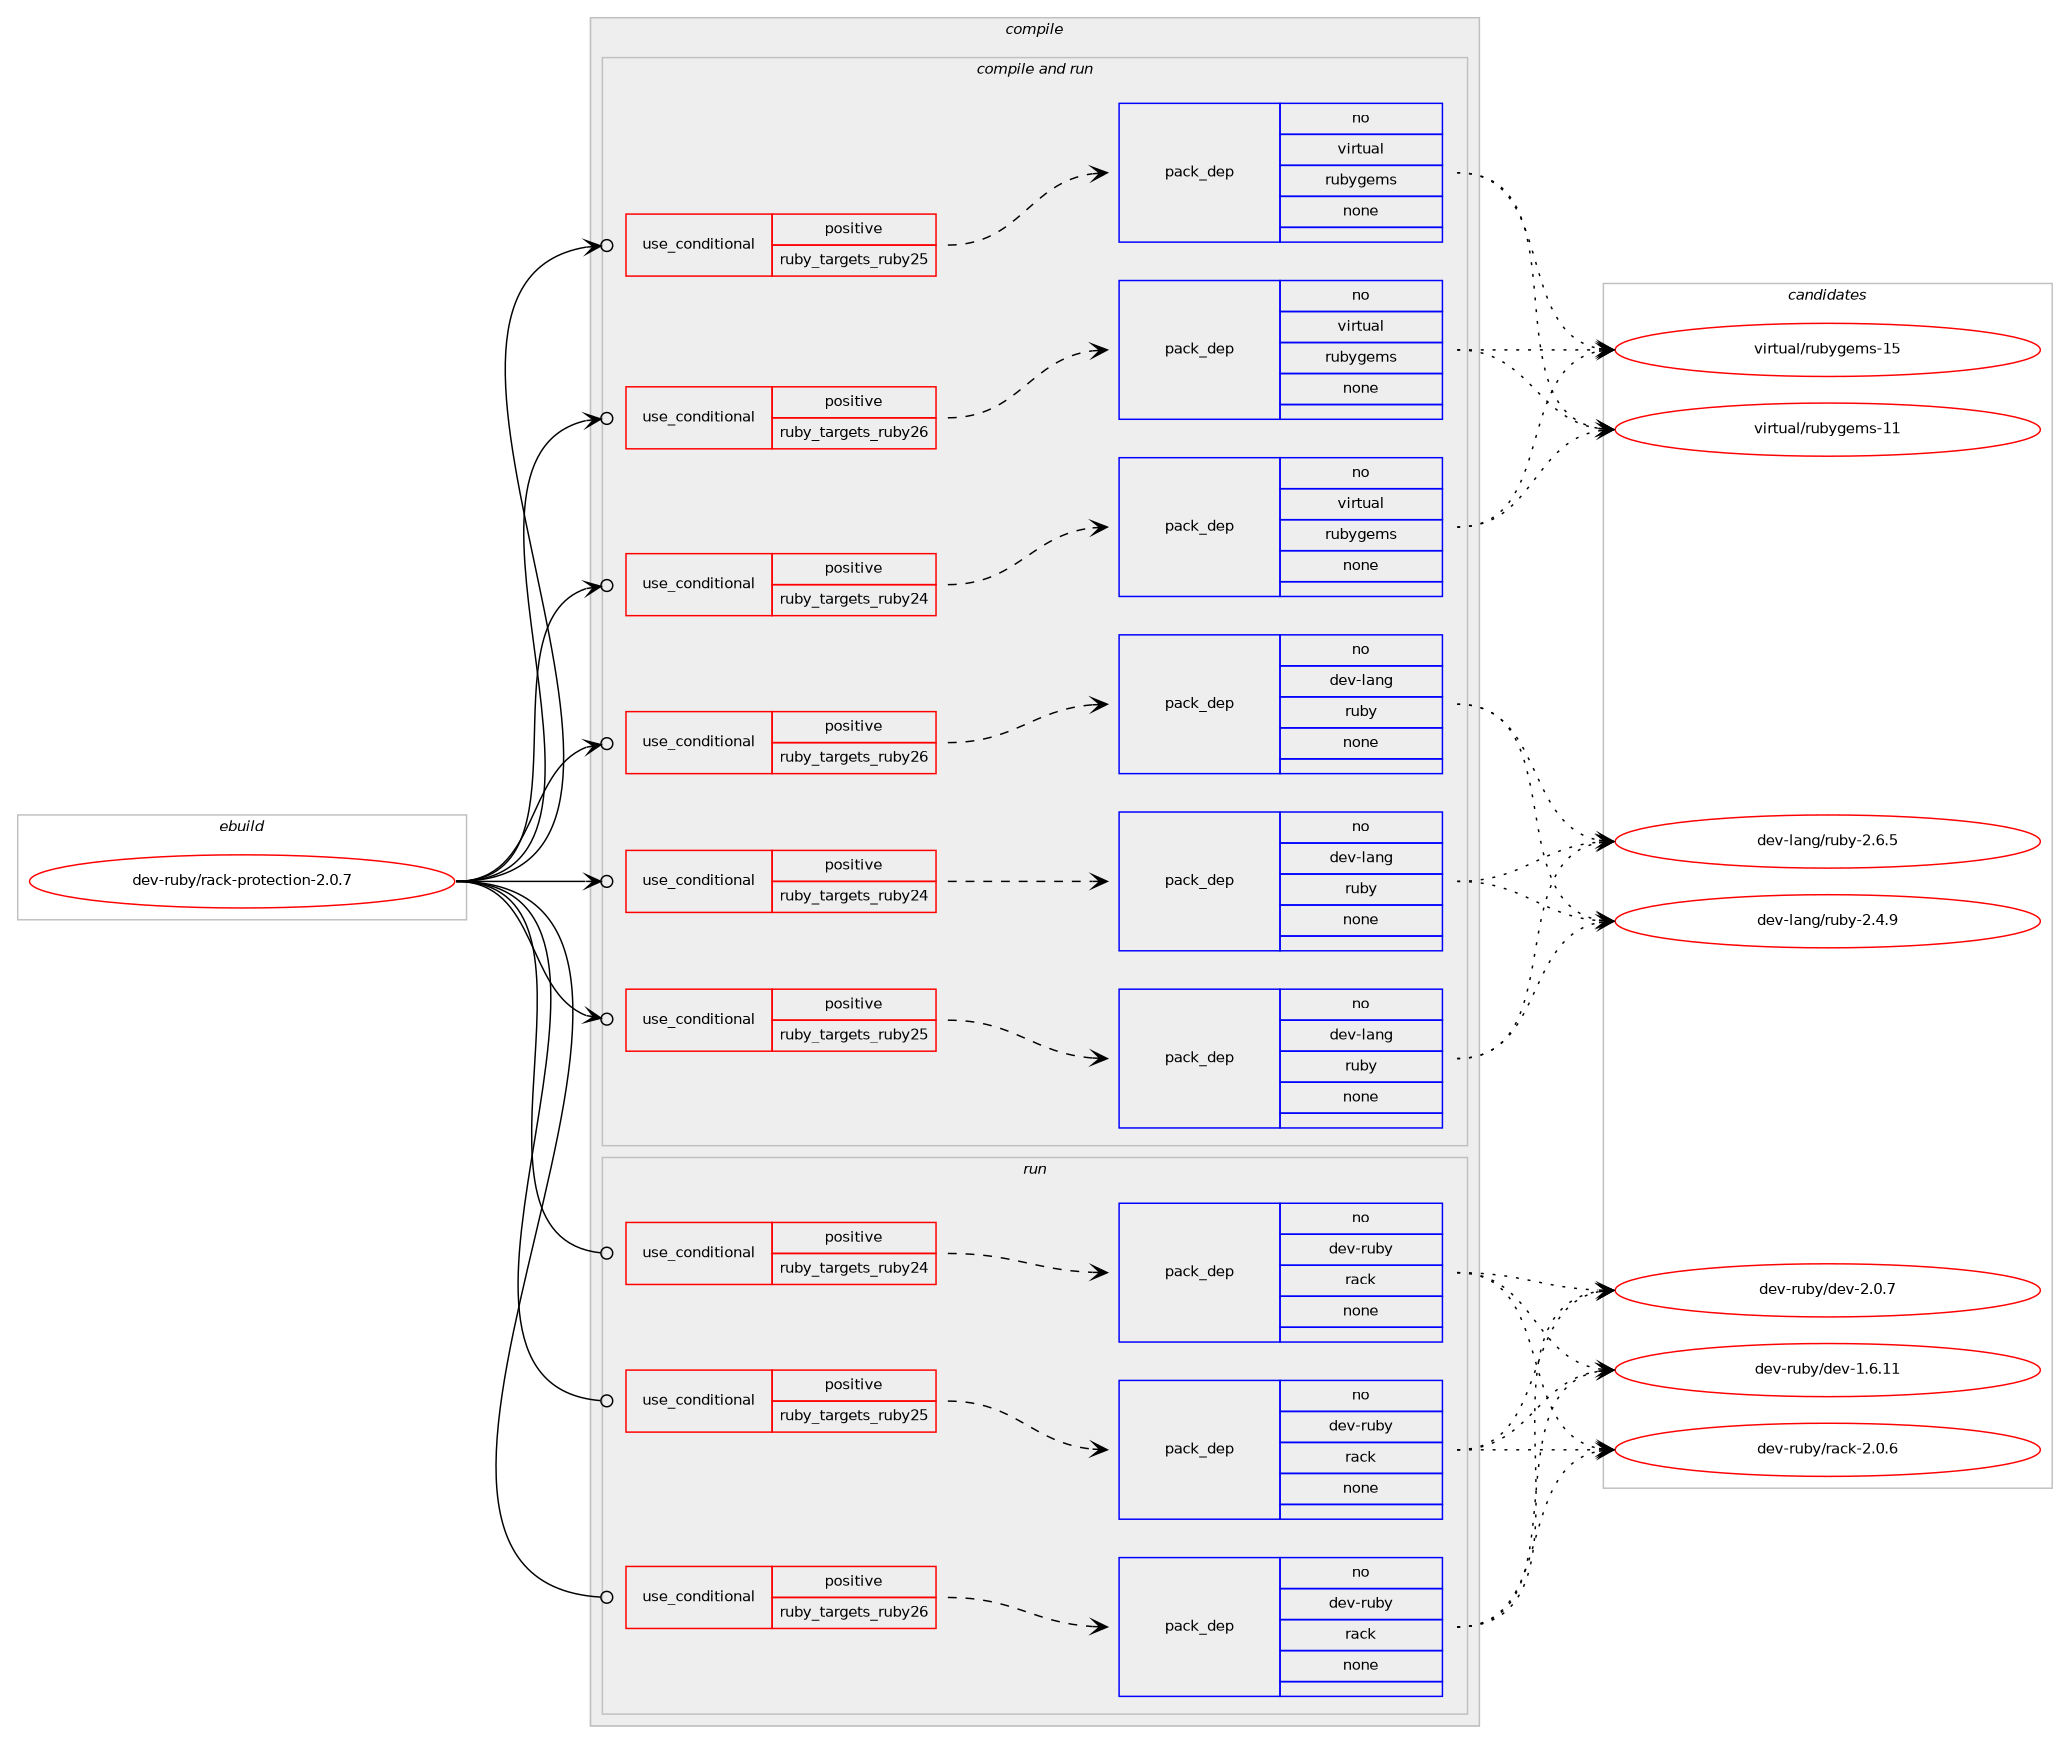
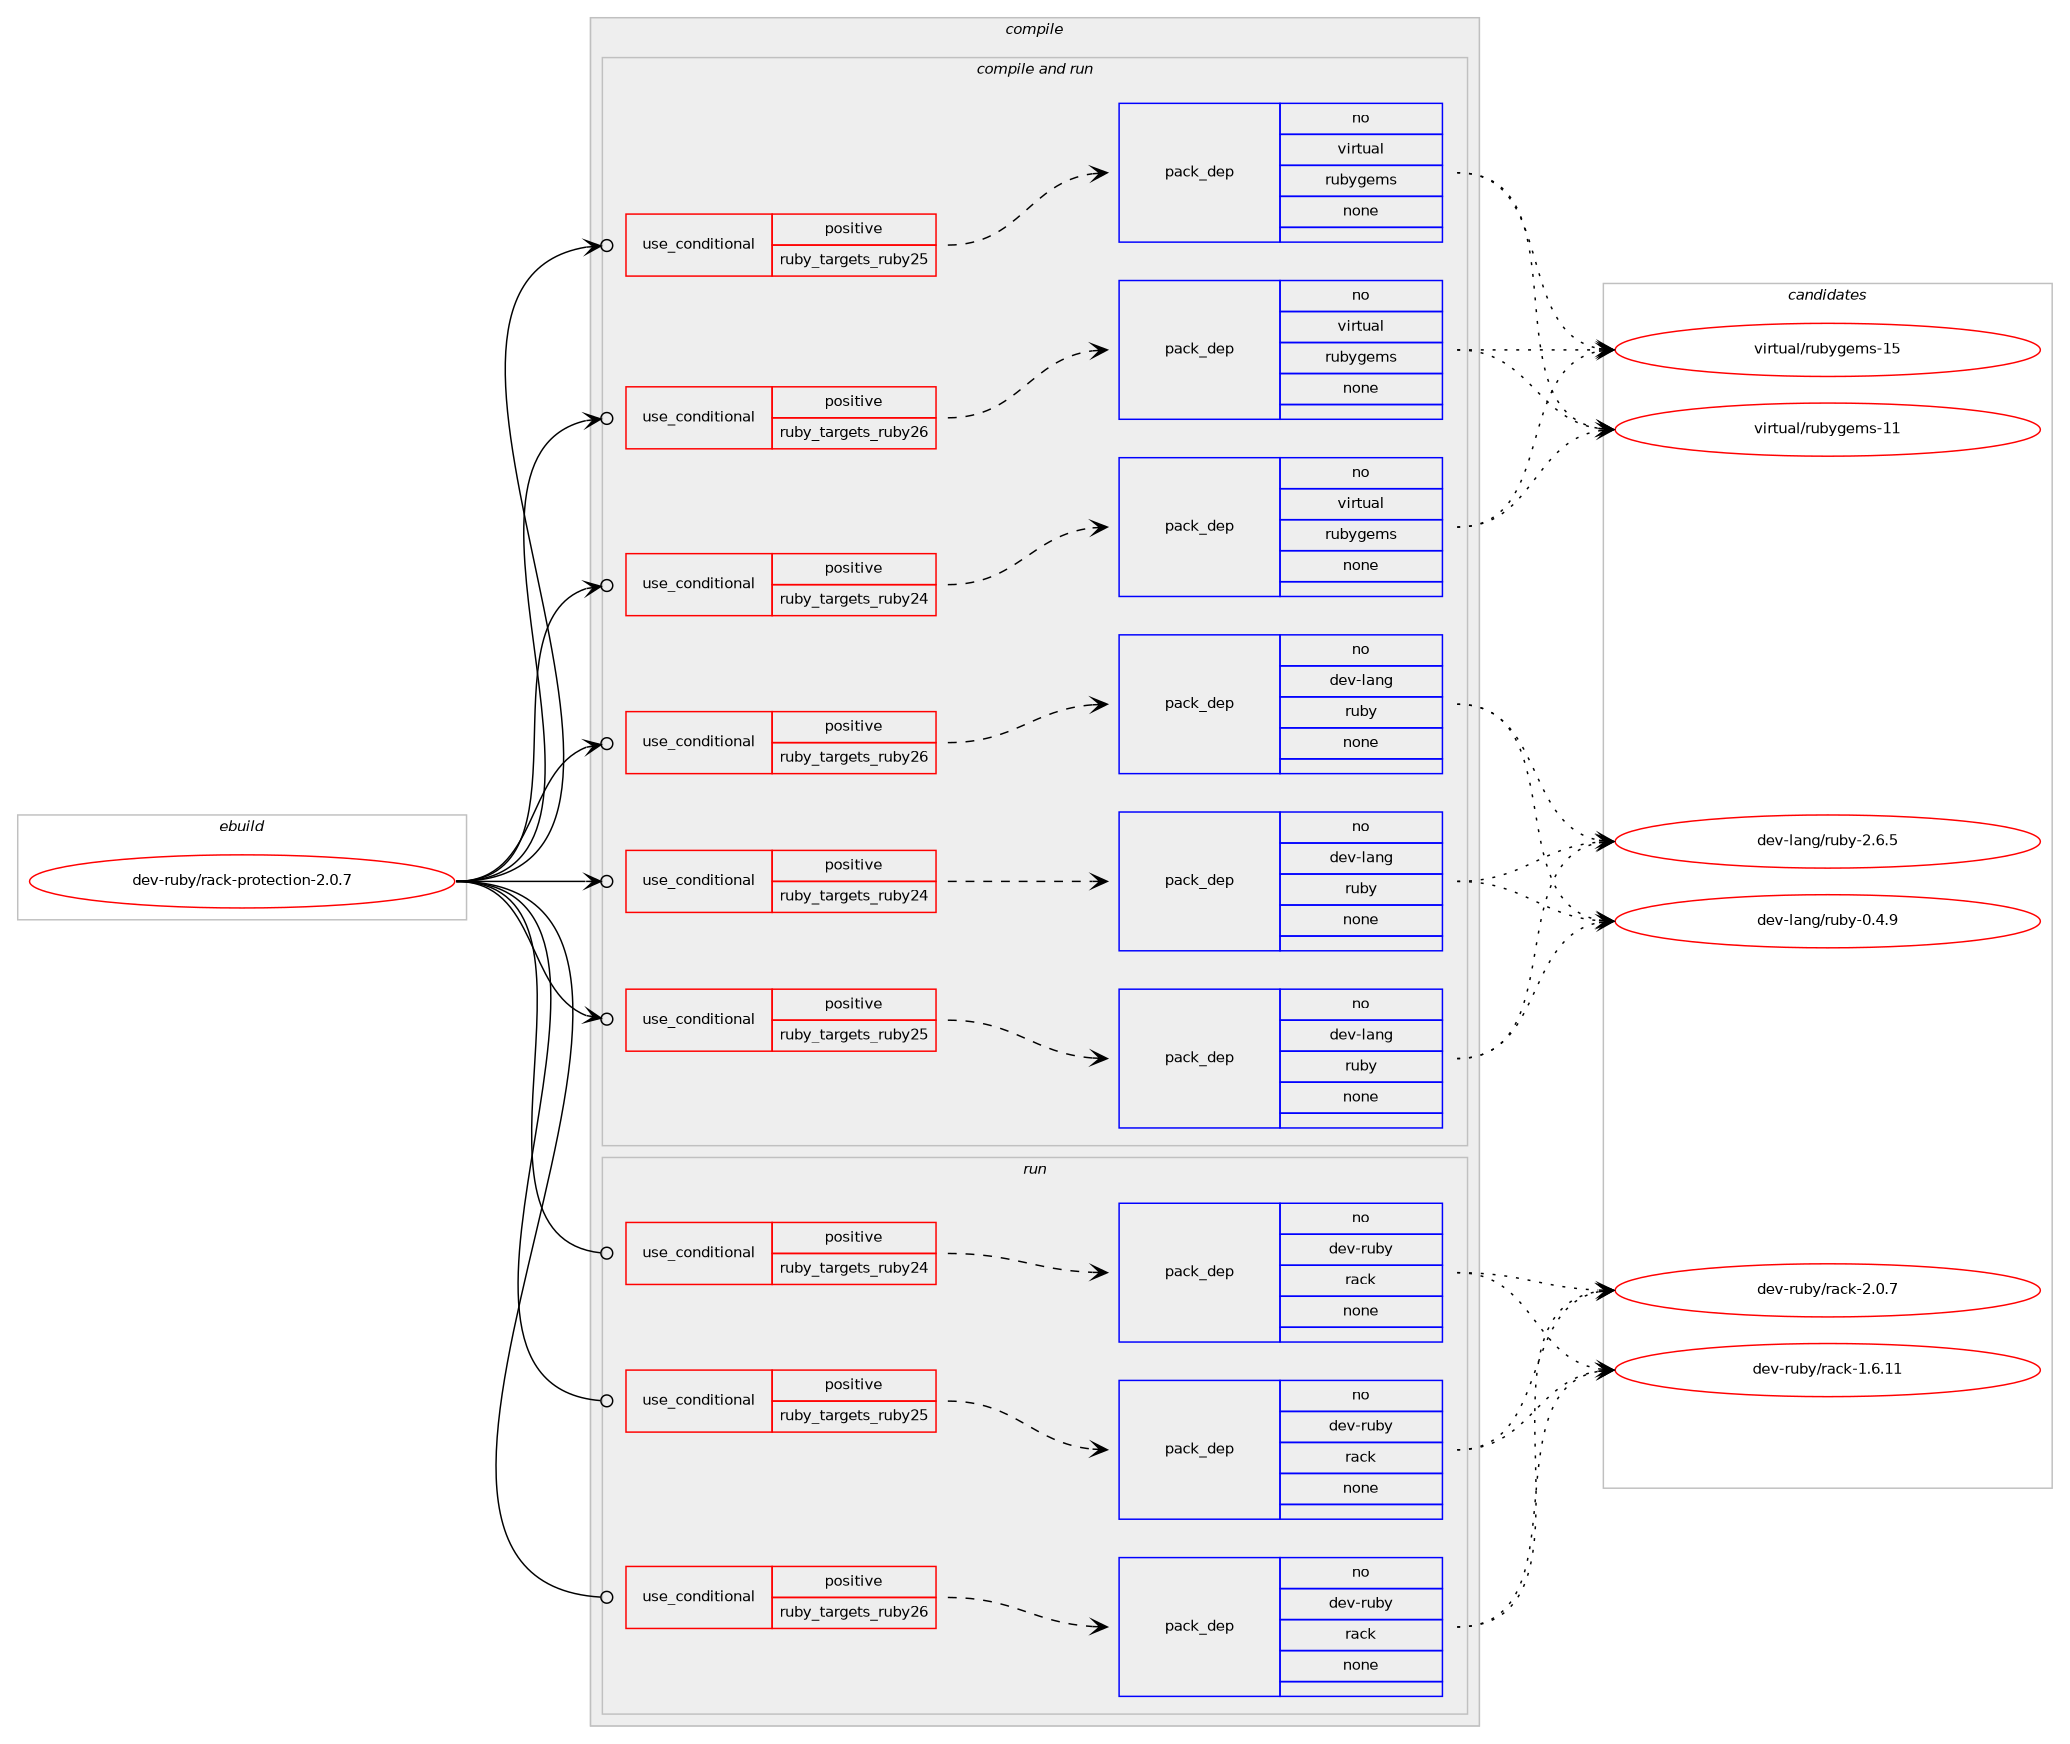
(1828, 921) -> (1828, 921)
(1828, 1290) -> (1828, 1290)
(1828, 1370) -> (1828, 1370)
(1828, 1450) -> none
